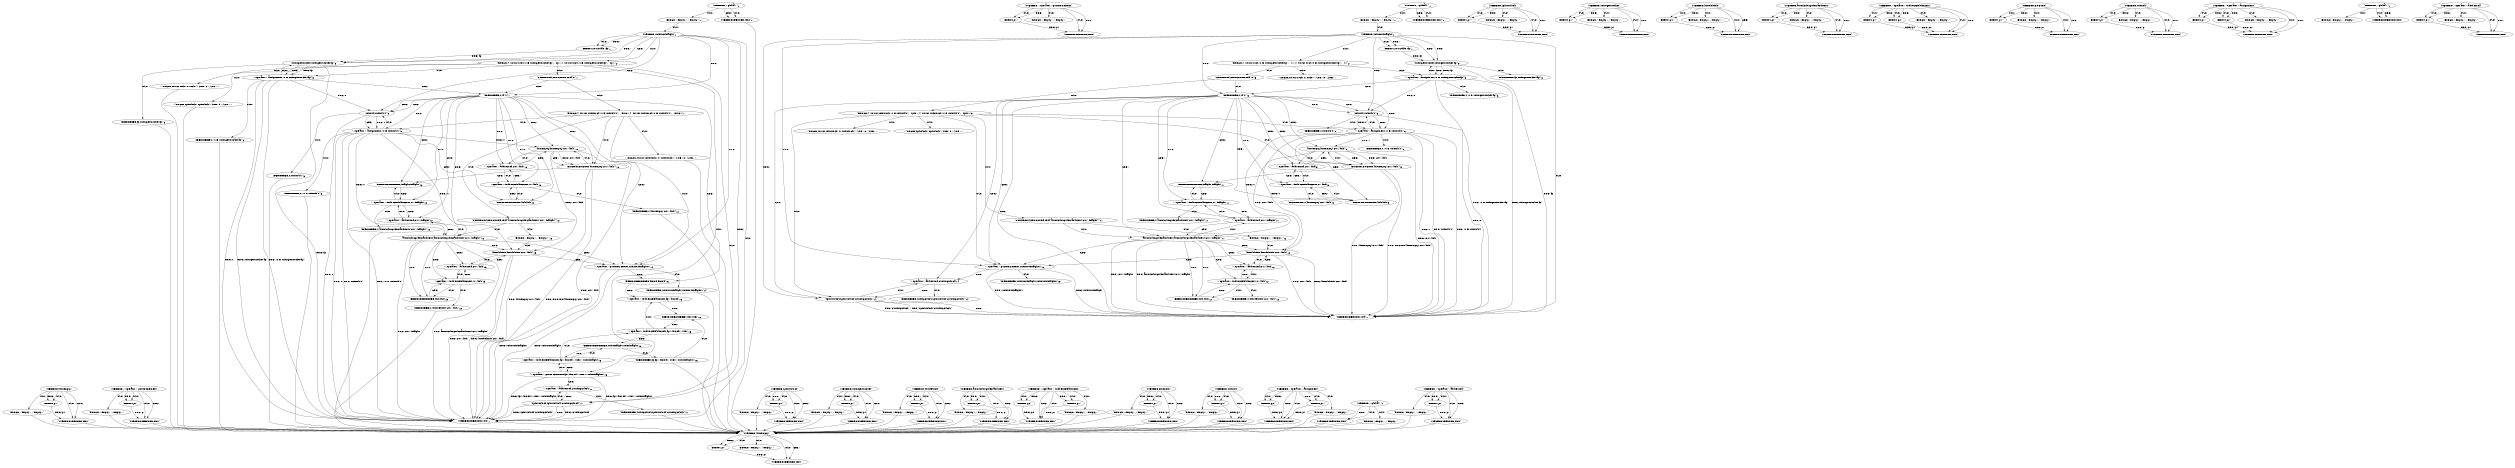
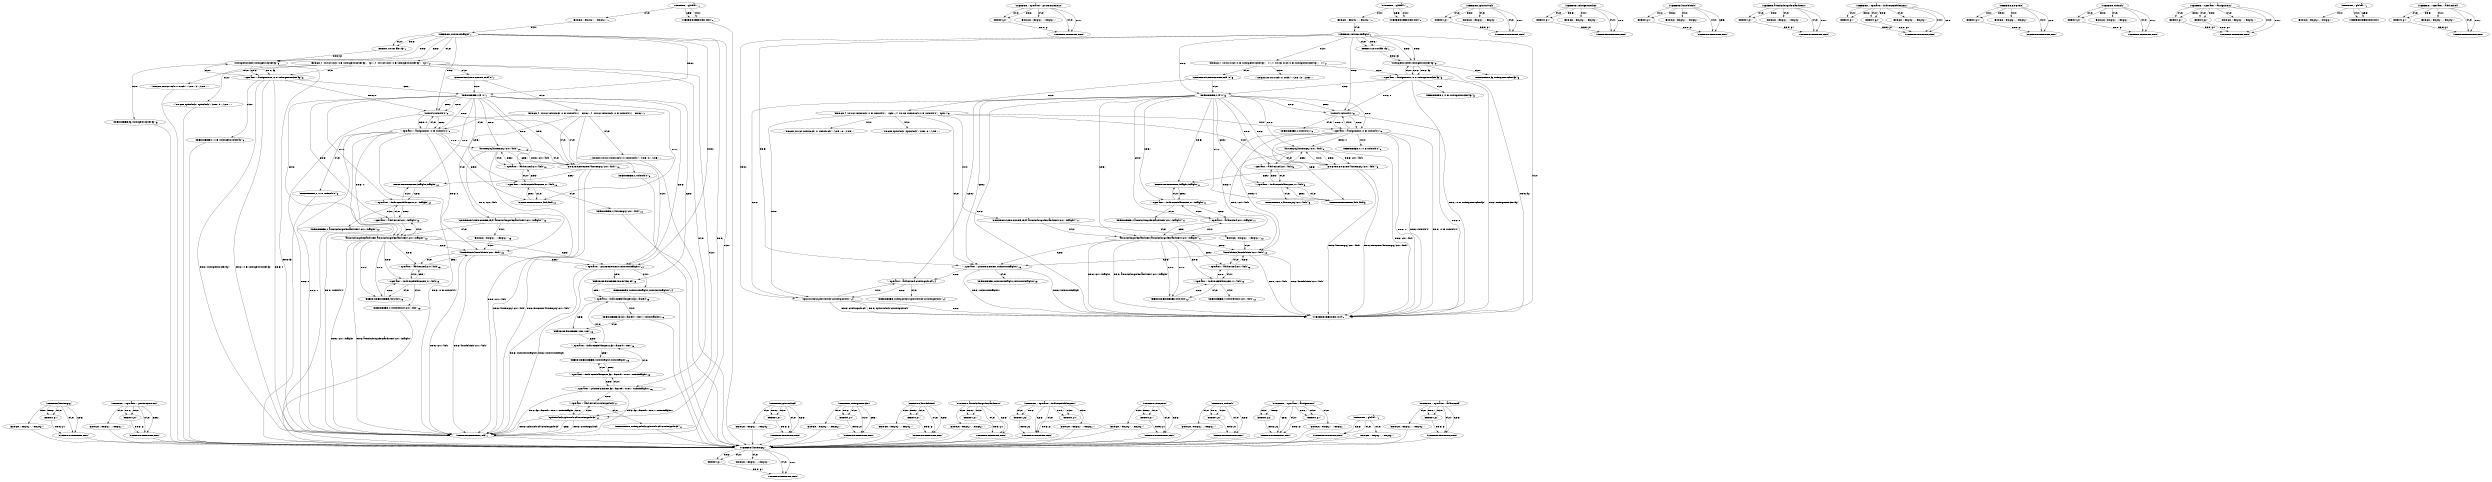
(639, 353) -> (627, 307)
